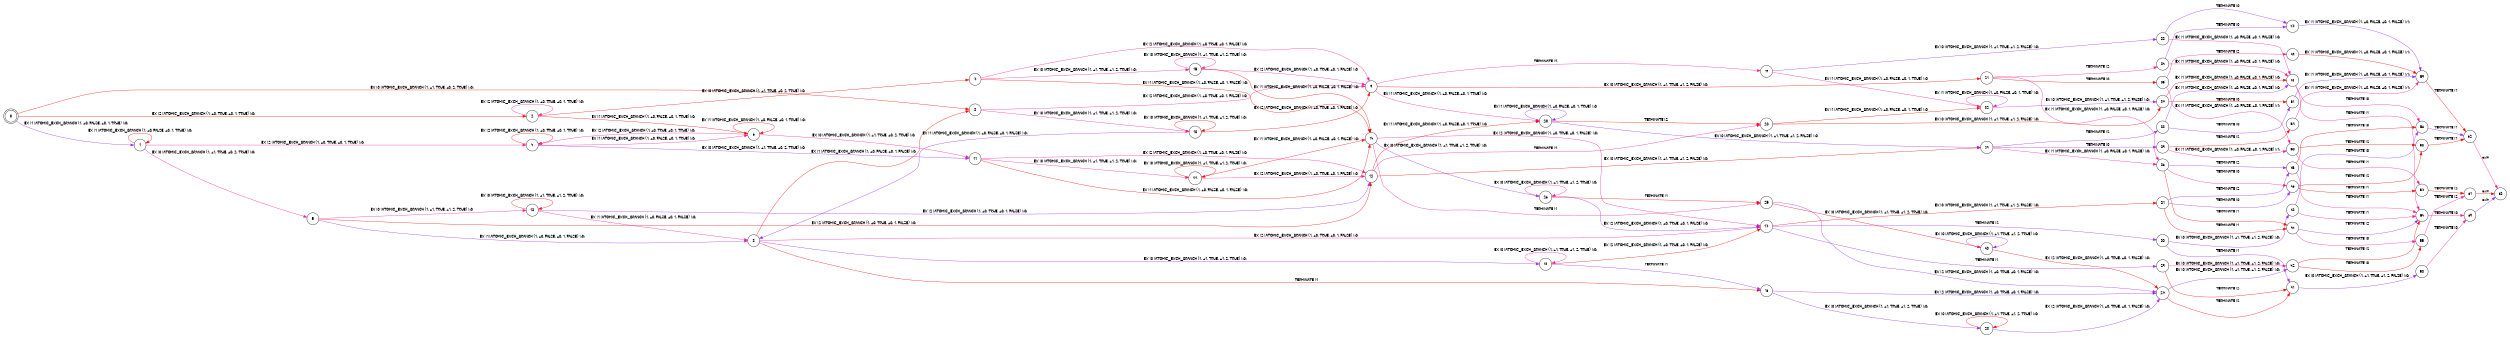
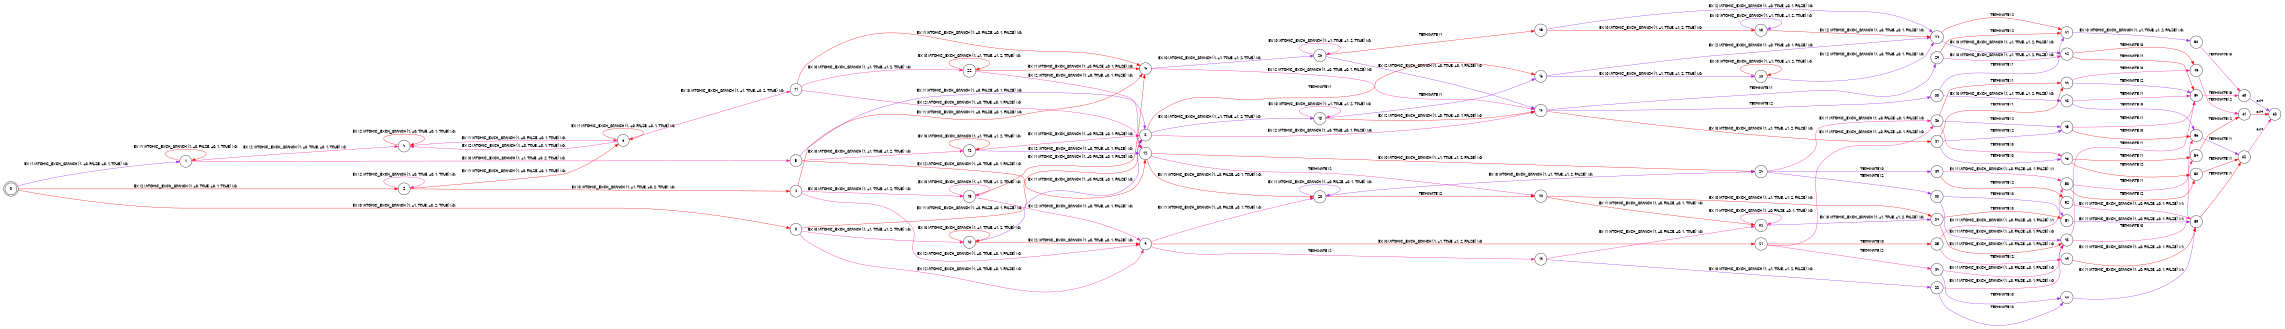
(752, 152) -> none
(857, 163) -> (997, 215)
(1546, 215) -> none
(2470, 215) -> (2244, 96)
(2422, 241) -> (2196, 70)
